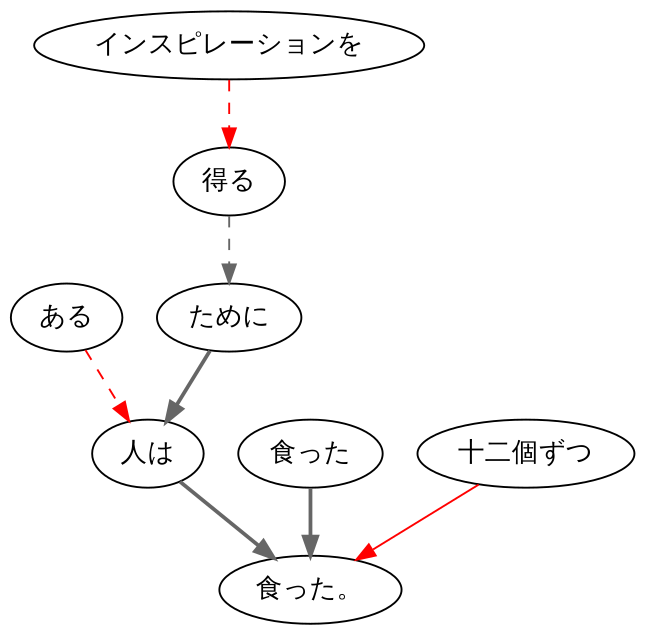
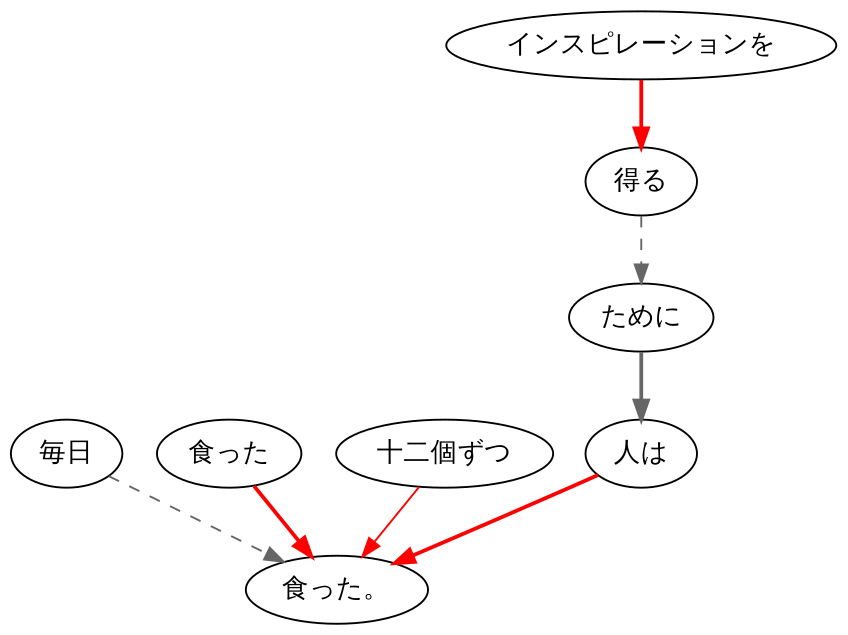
(229, 104) -> (641, 104)
(67, 318) -> none
none -> (67, 454)
(310, 512) -> (277, 514)
(219, 514) -> (506, 516)
